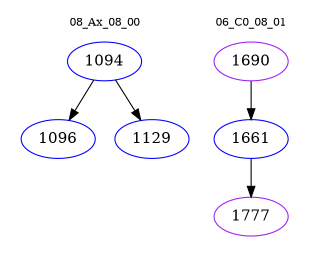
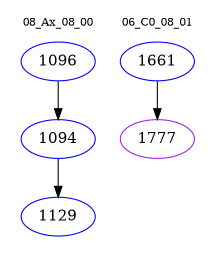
(251, 61) -> none
(84, 95) -> (58, 95)
